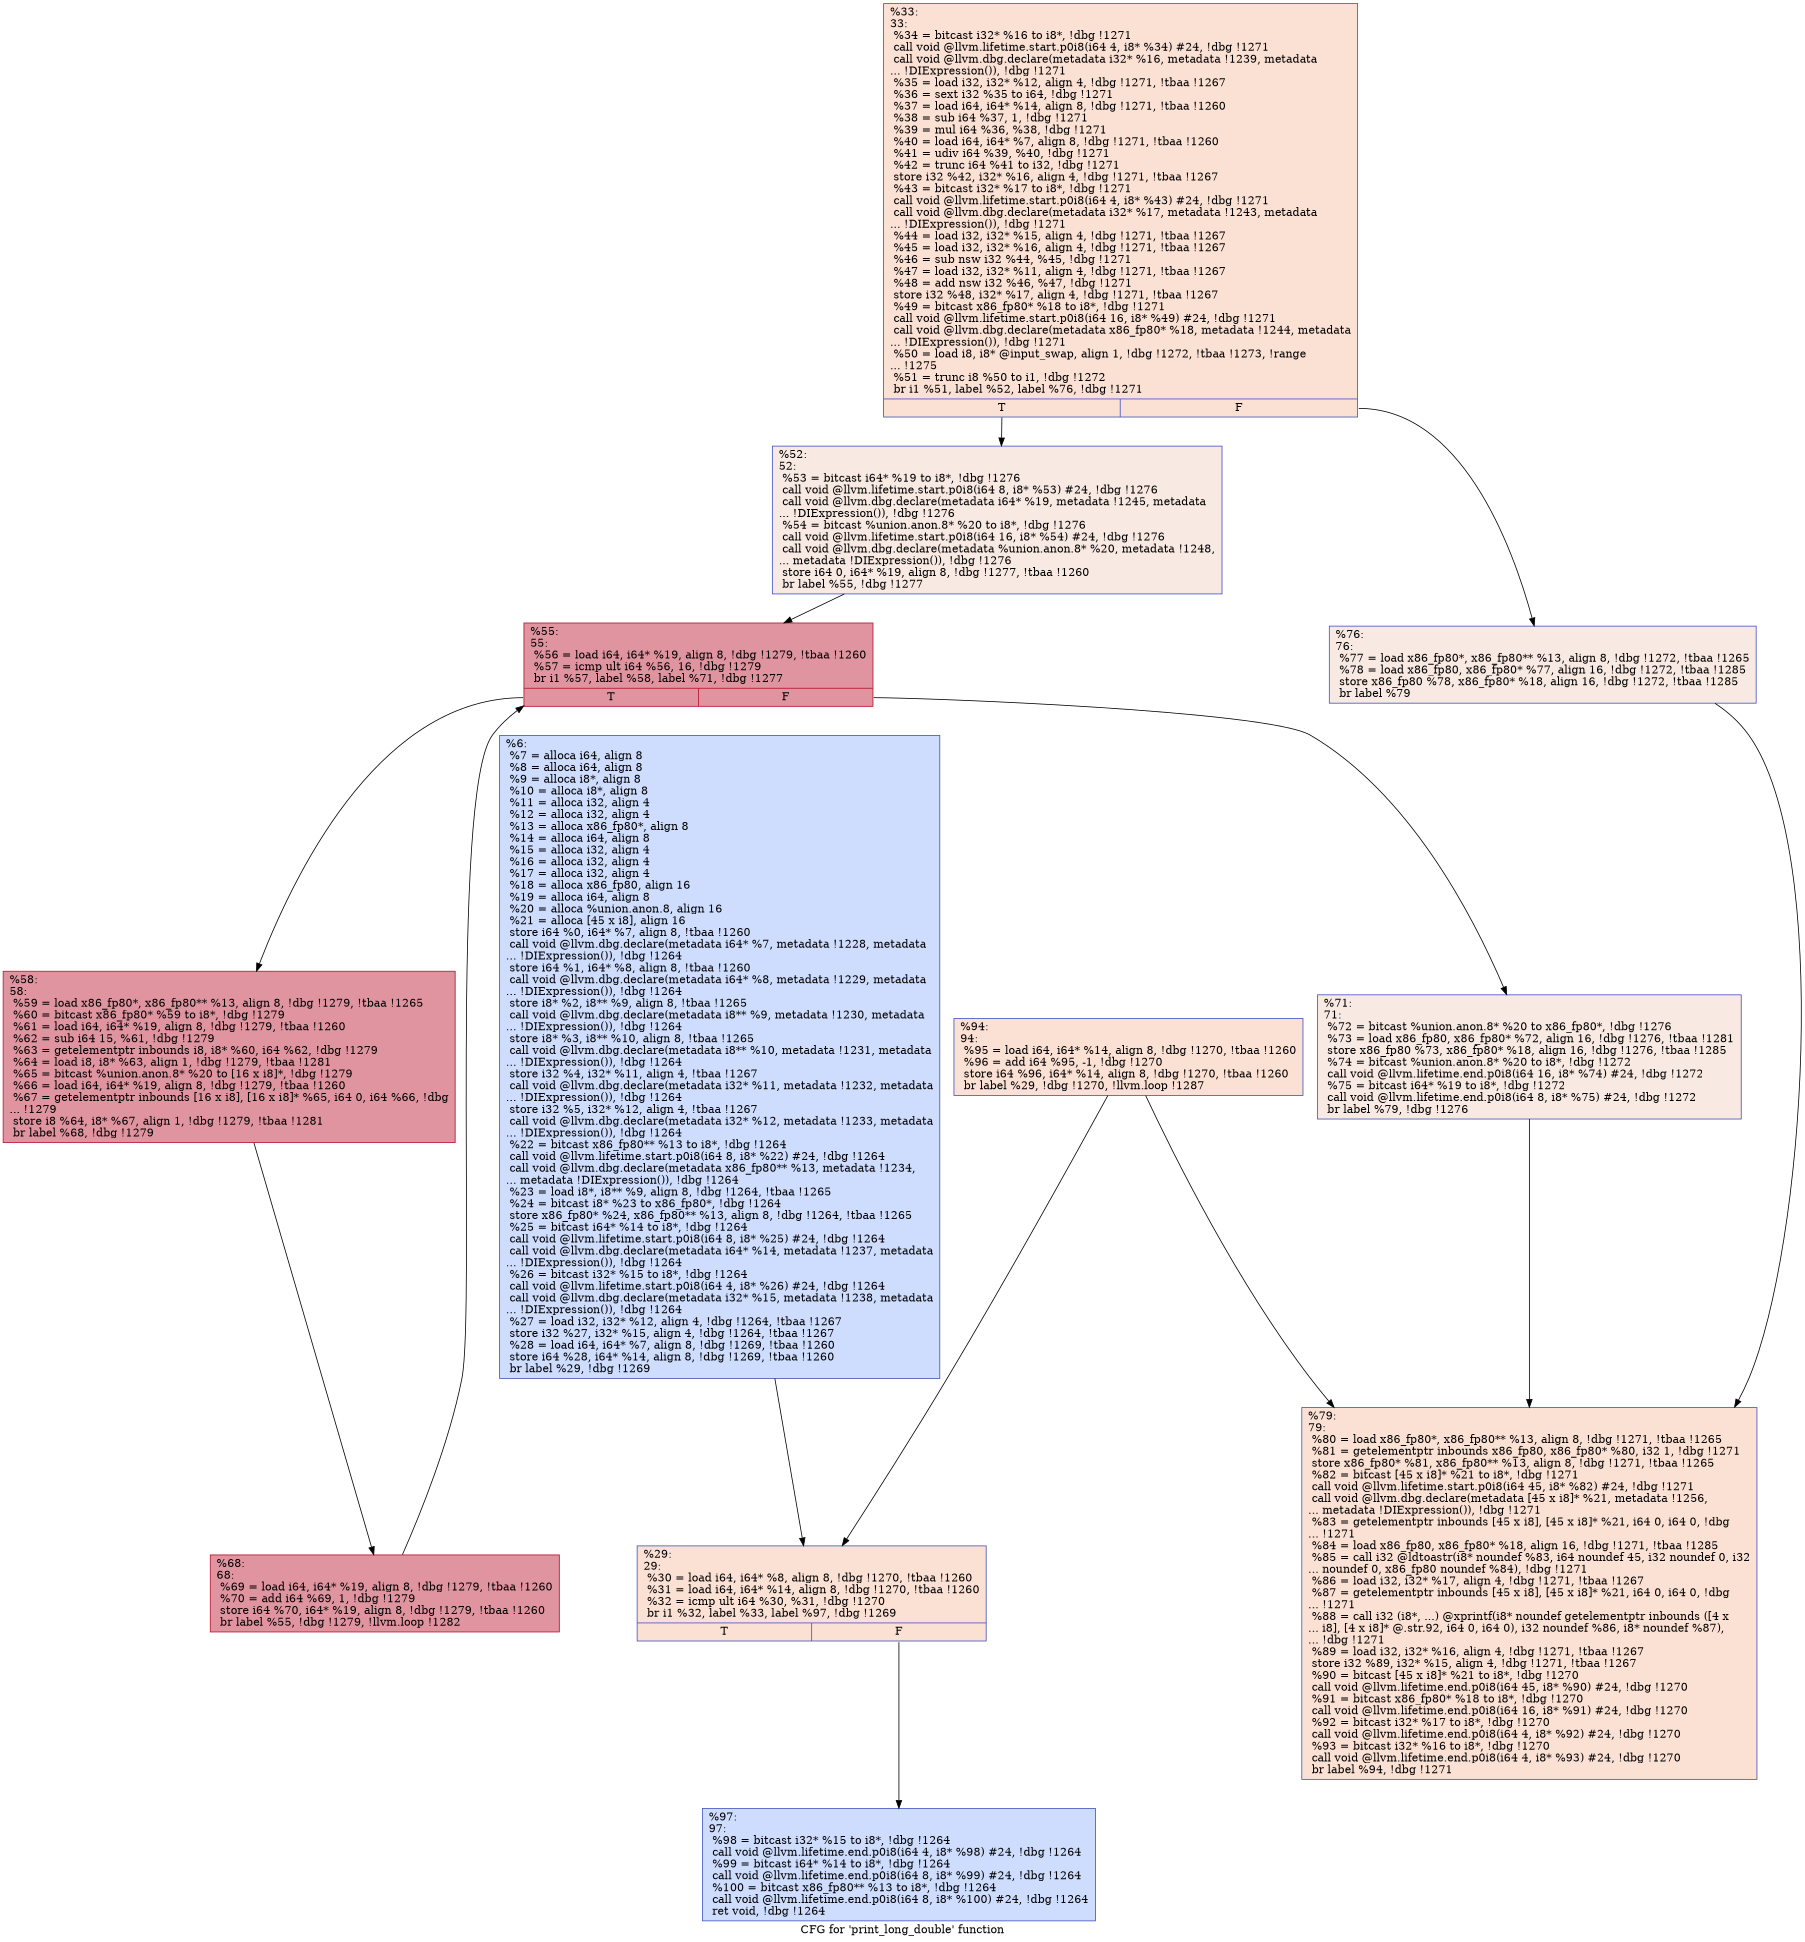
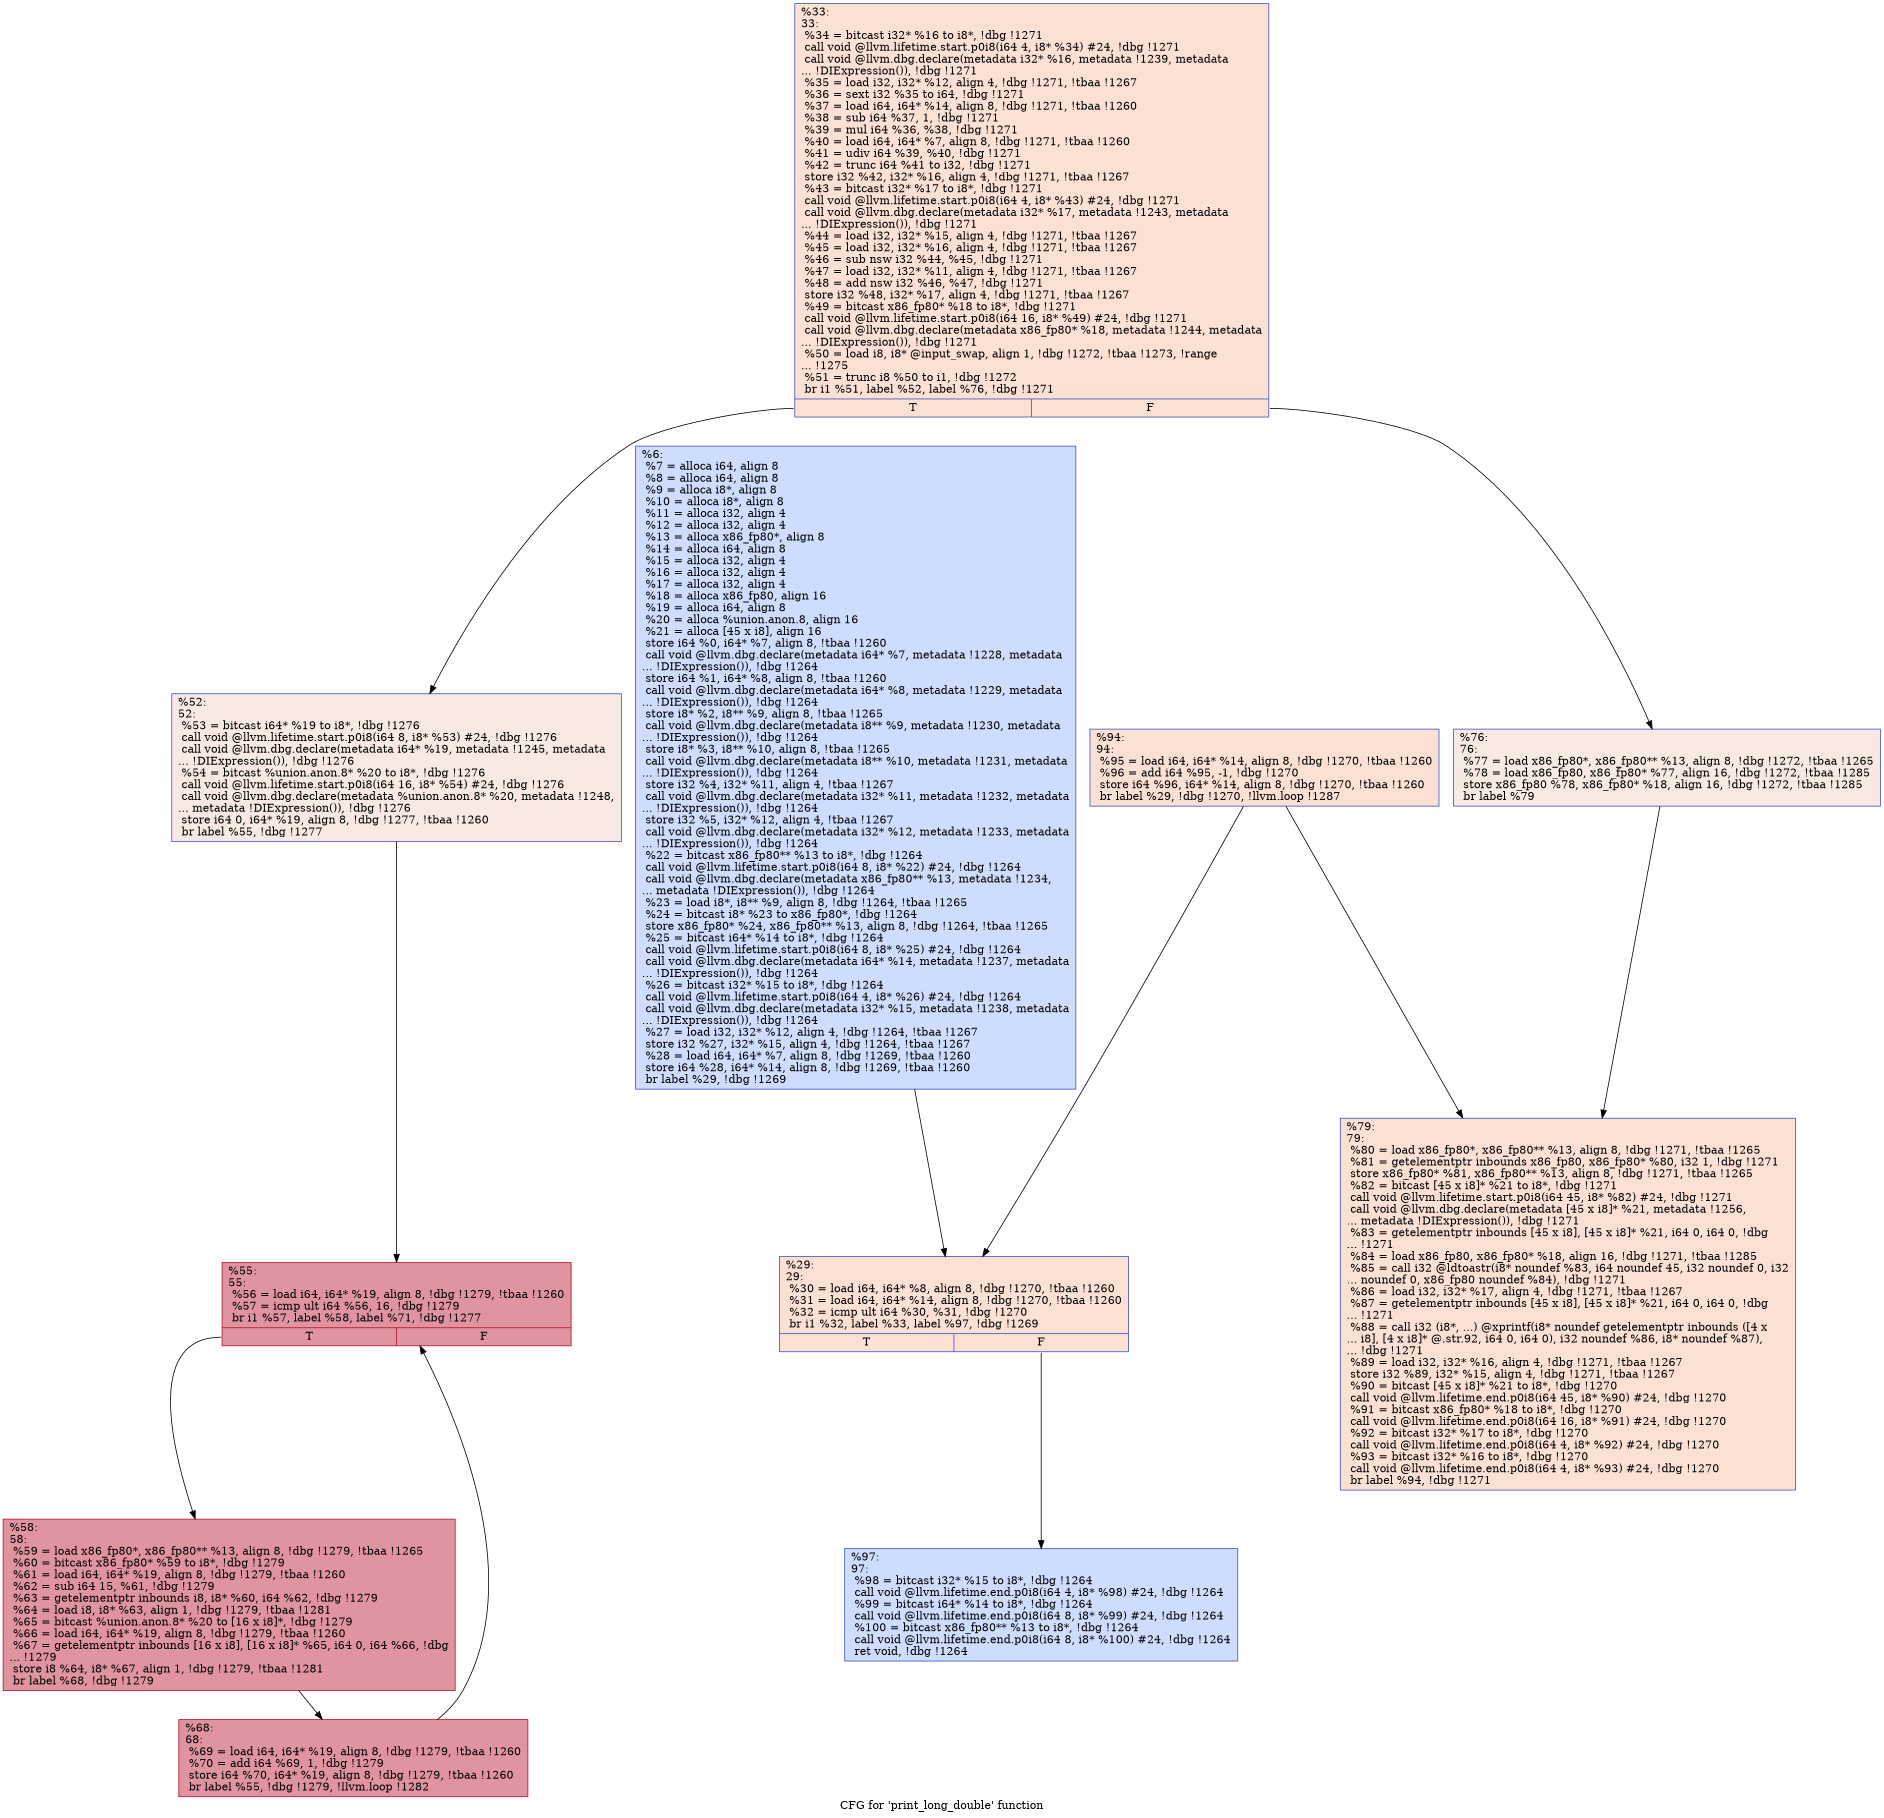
(1529, 1057) -> none
